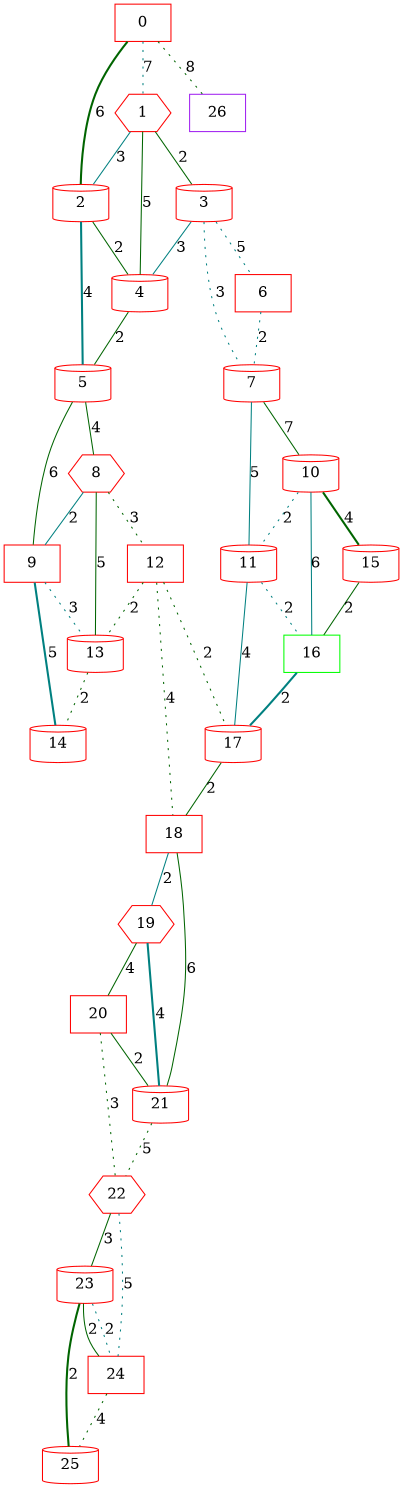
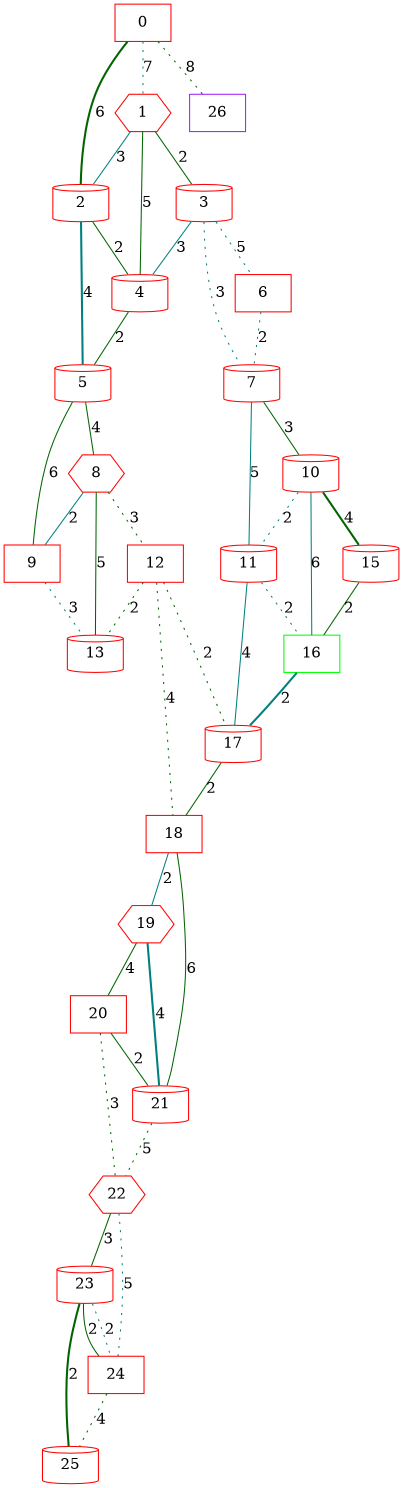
(289, 428) -> (289, 428)
(58, 744) -> none
